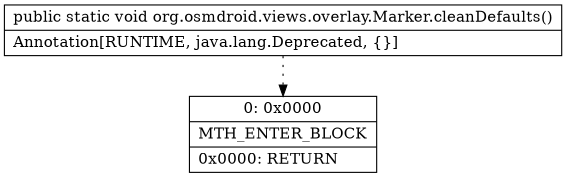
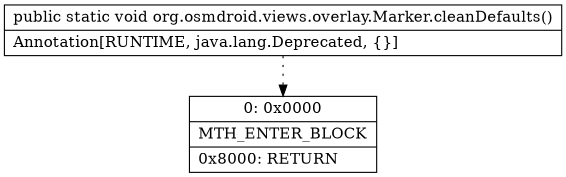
(276, 159) -> (276, 159)
